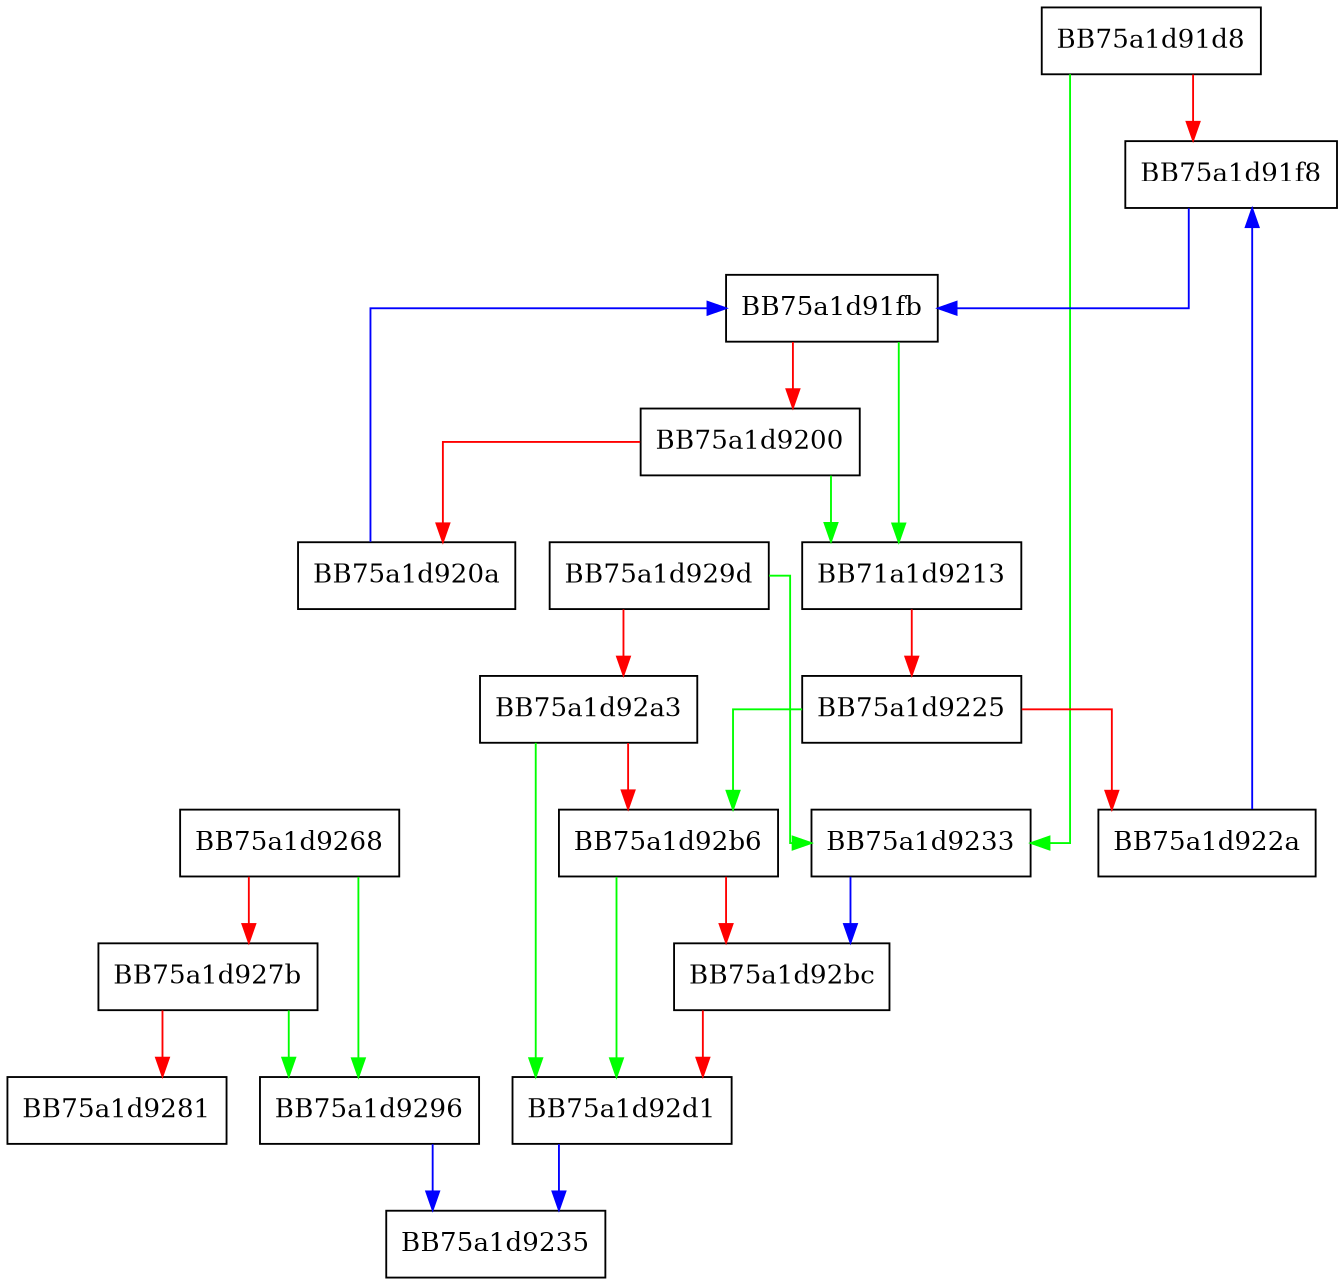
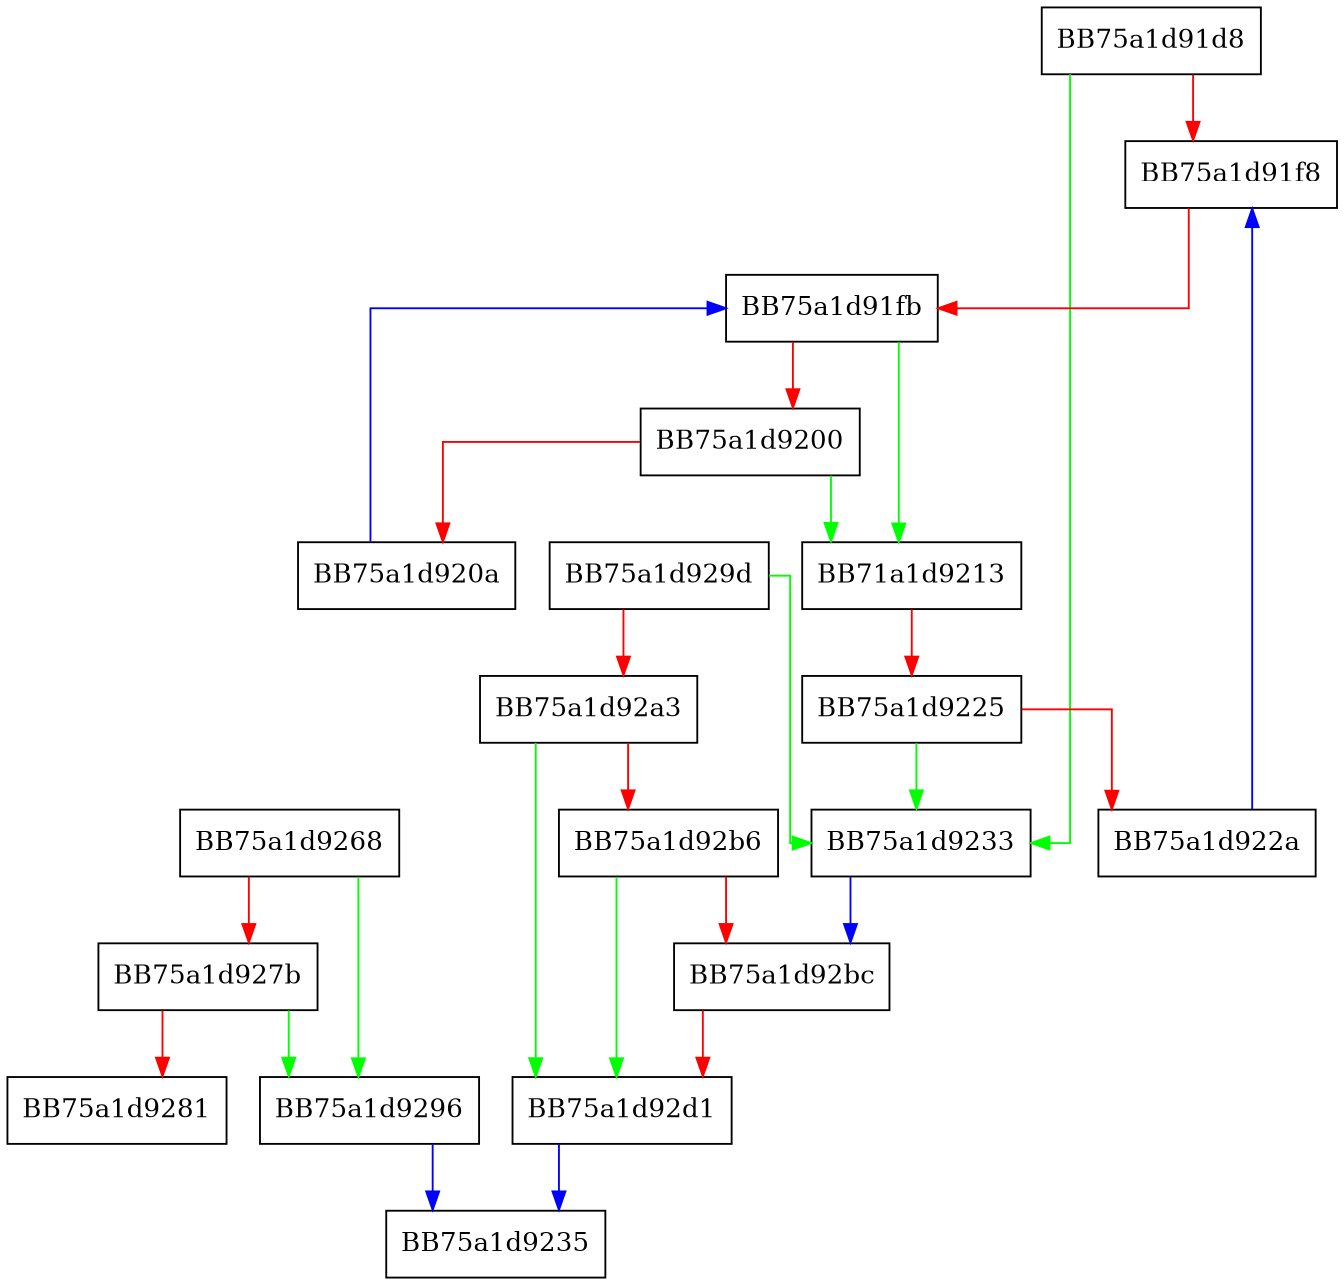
(1123, 308) -> (1123, 308)
(733, 715) -> (916, 767)
